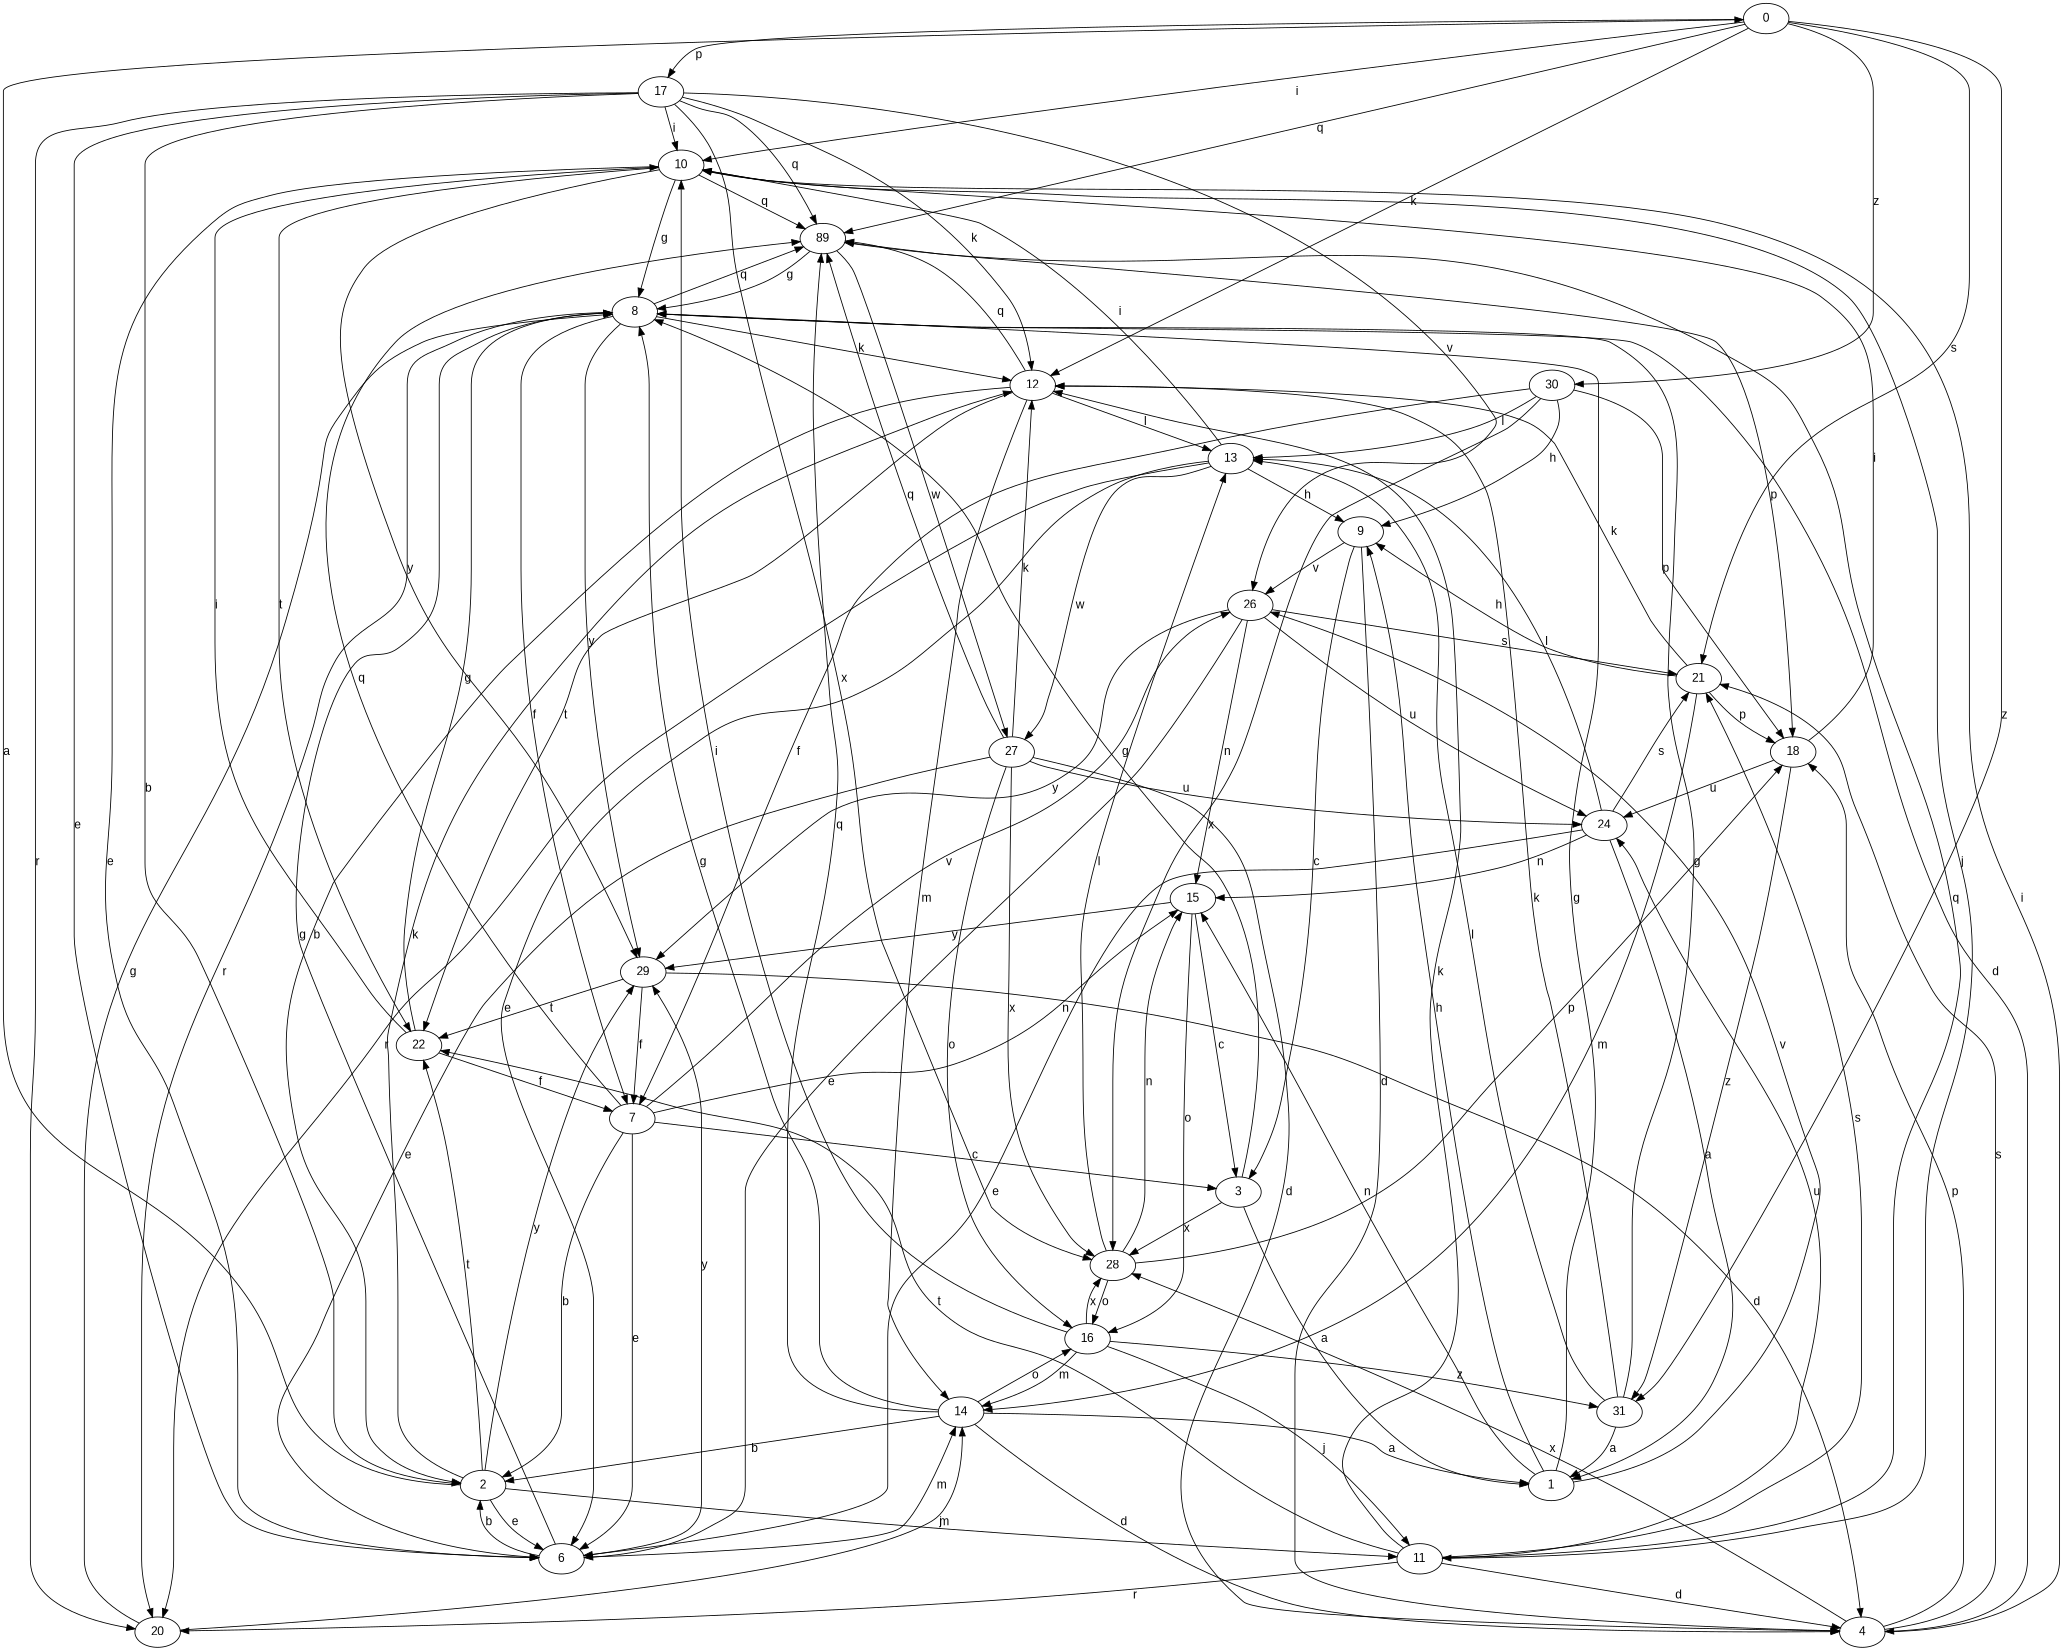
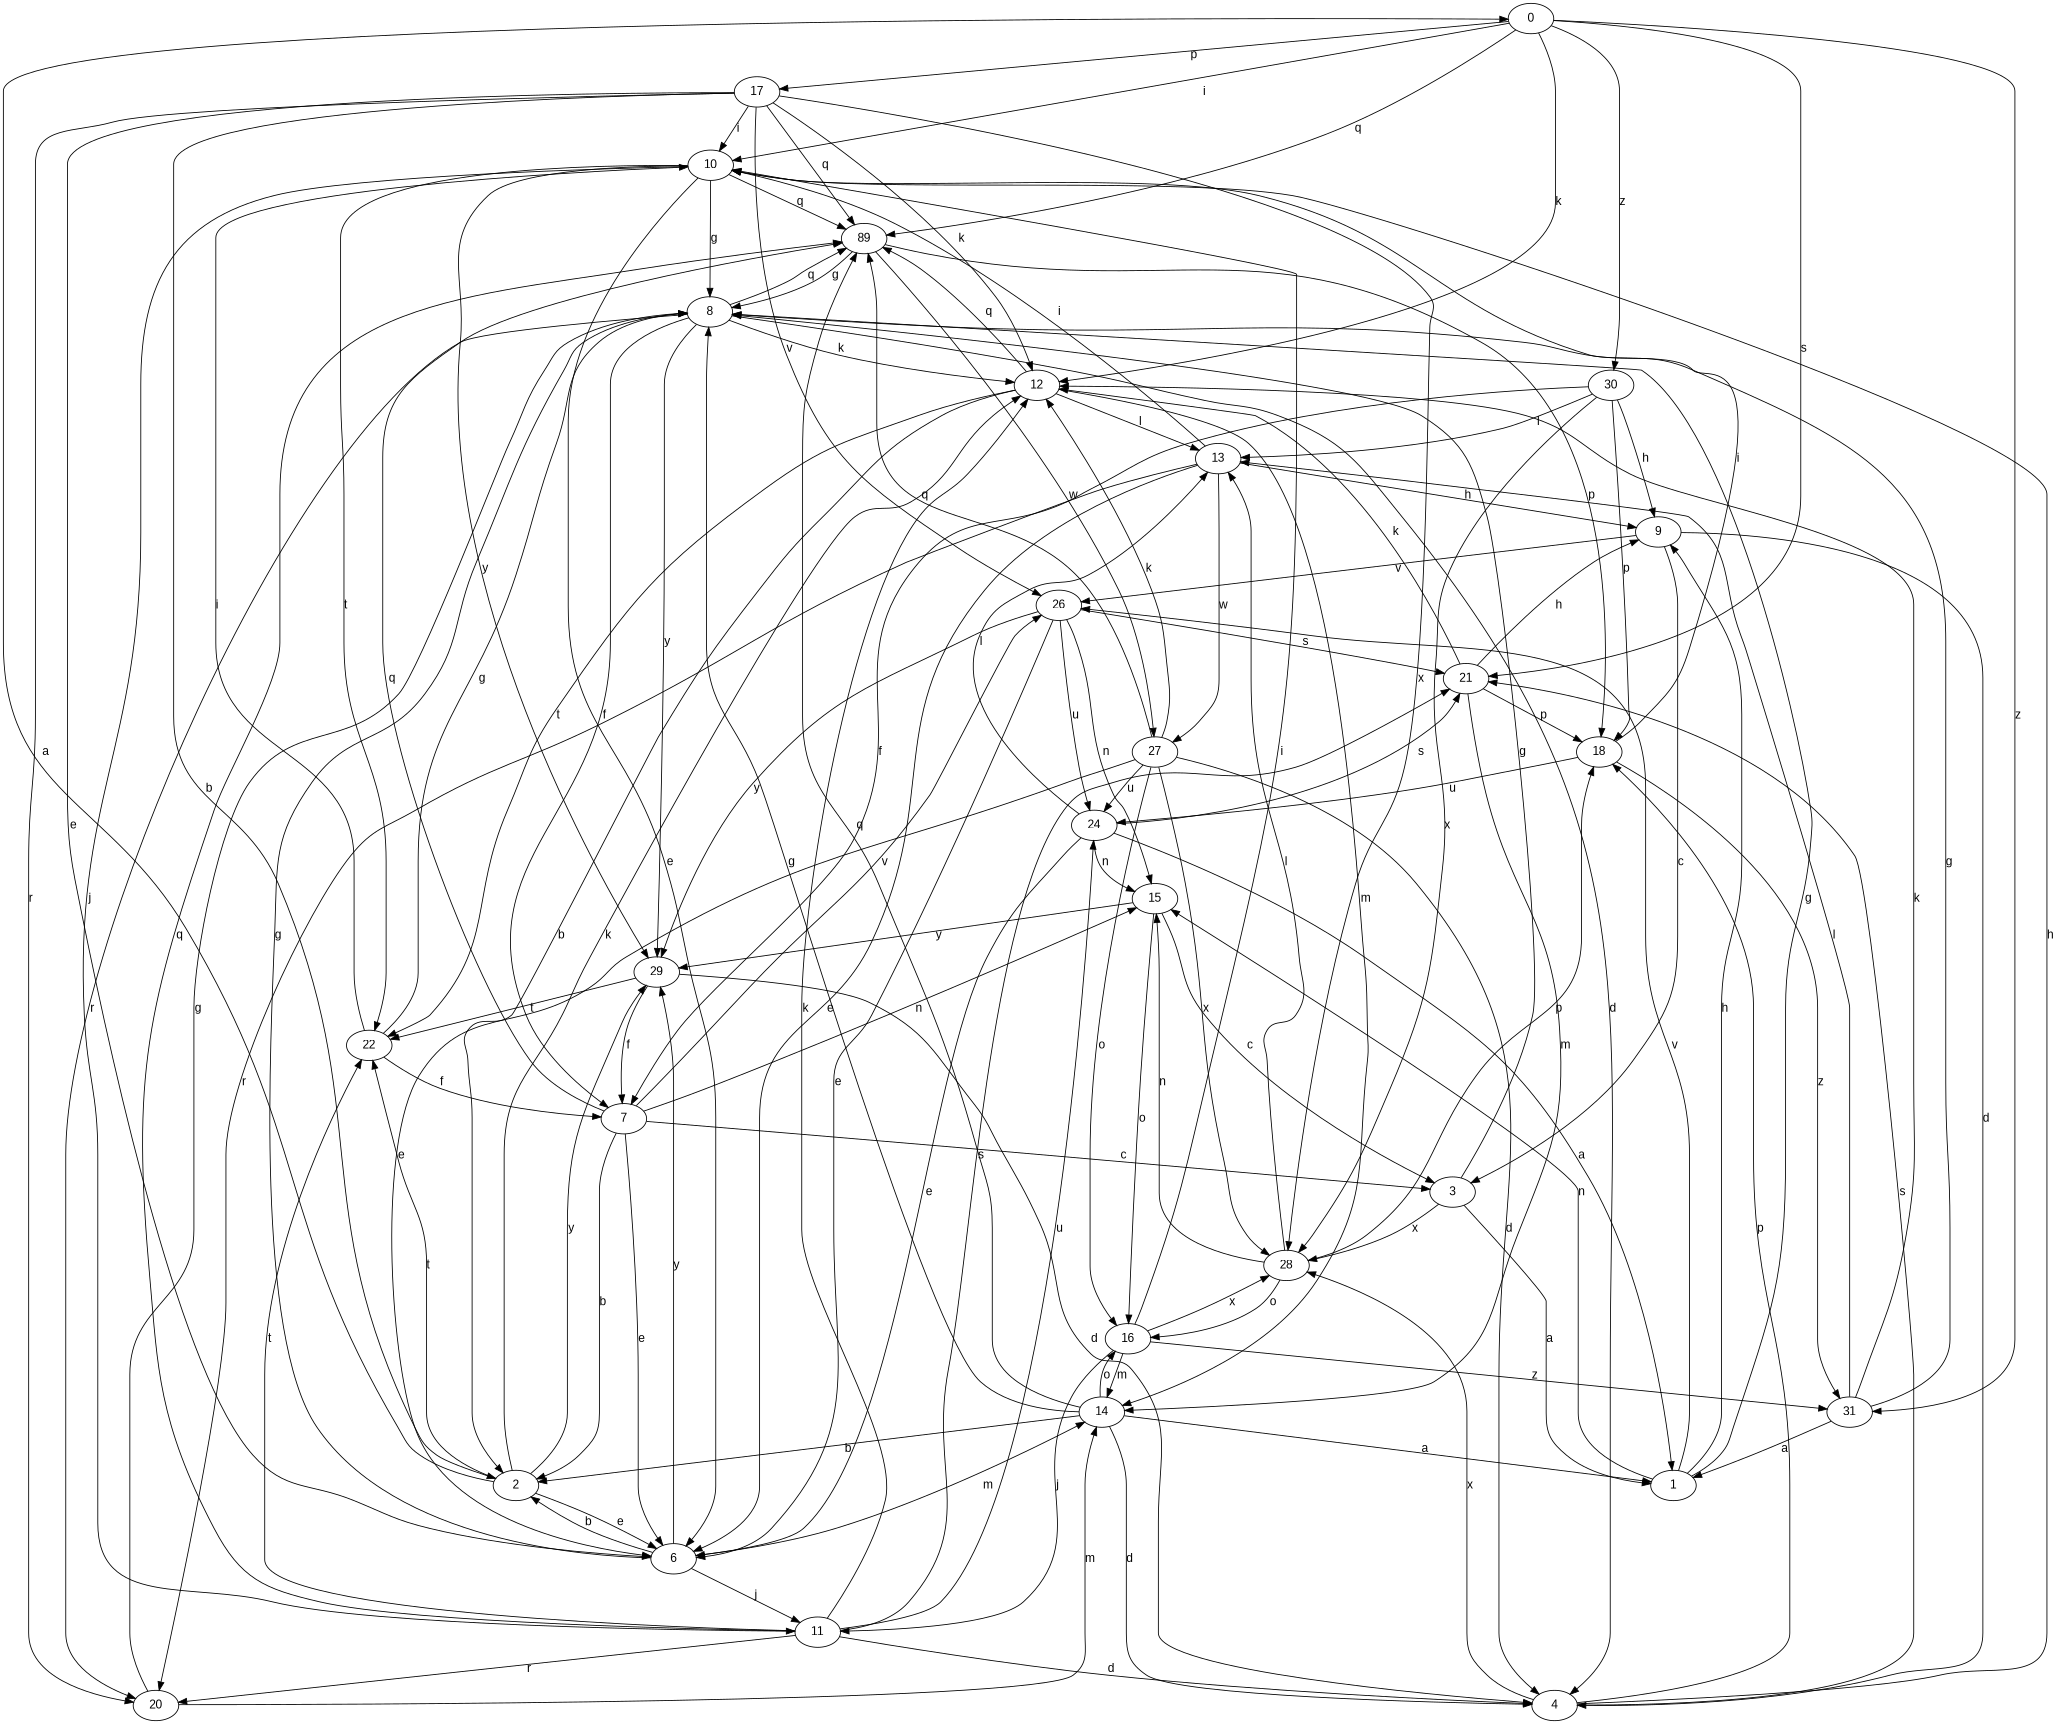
(2022, 899) -> (2050, 935)
(946, 1529) -> (742, 1594)
